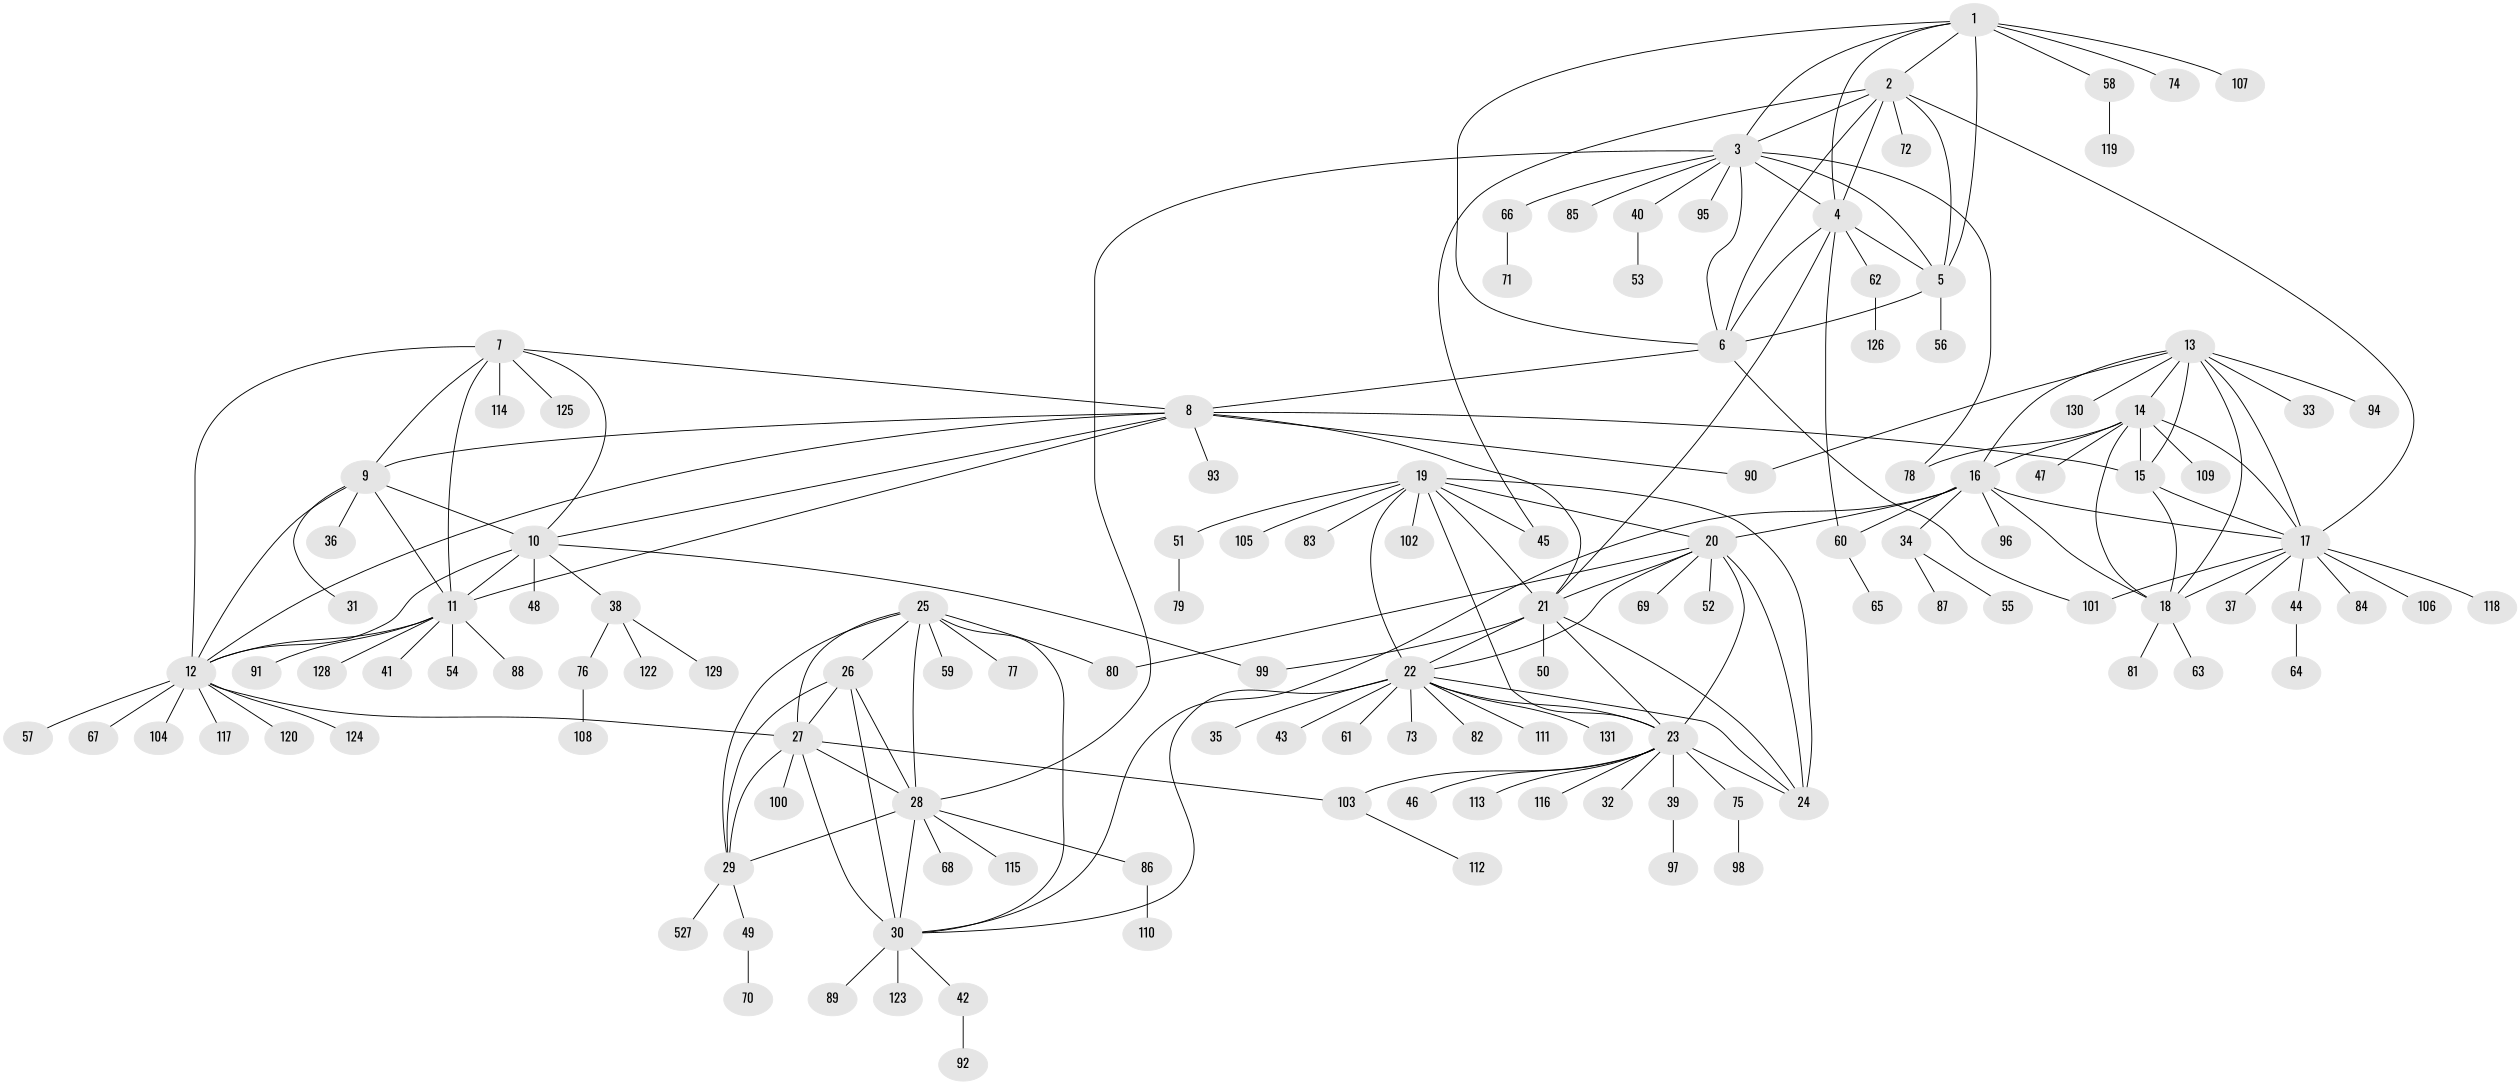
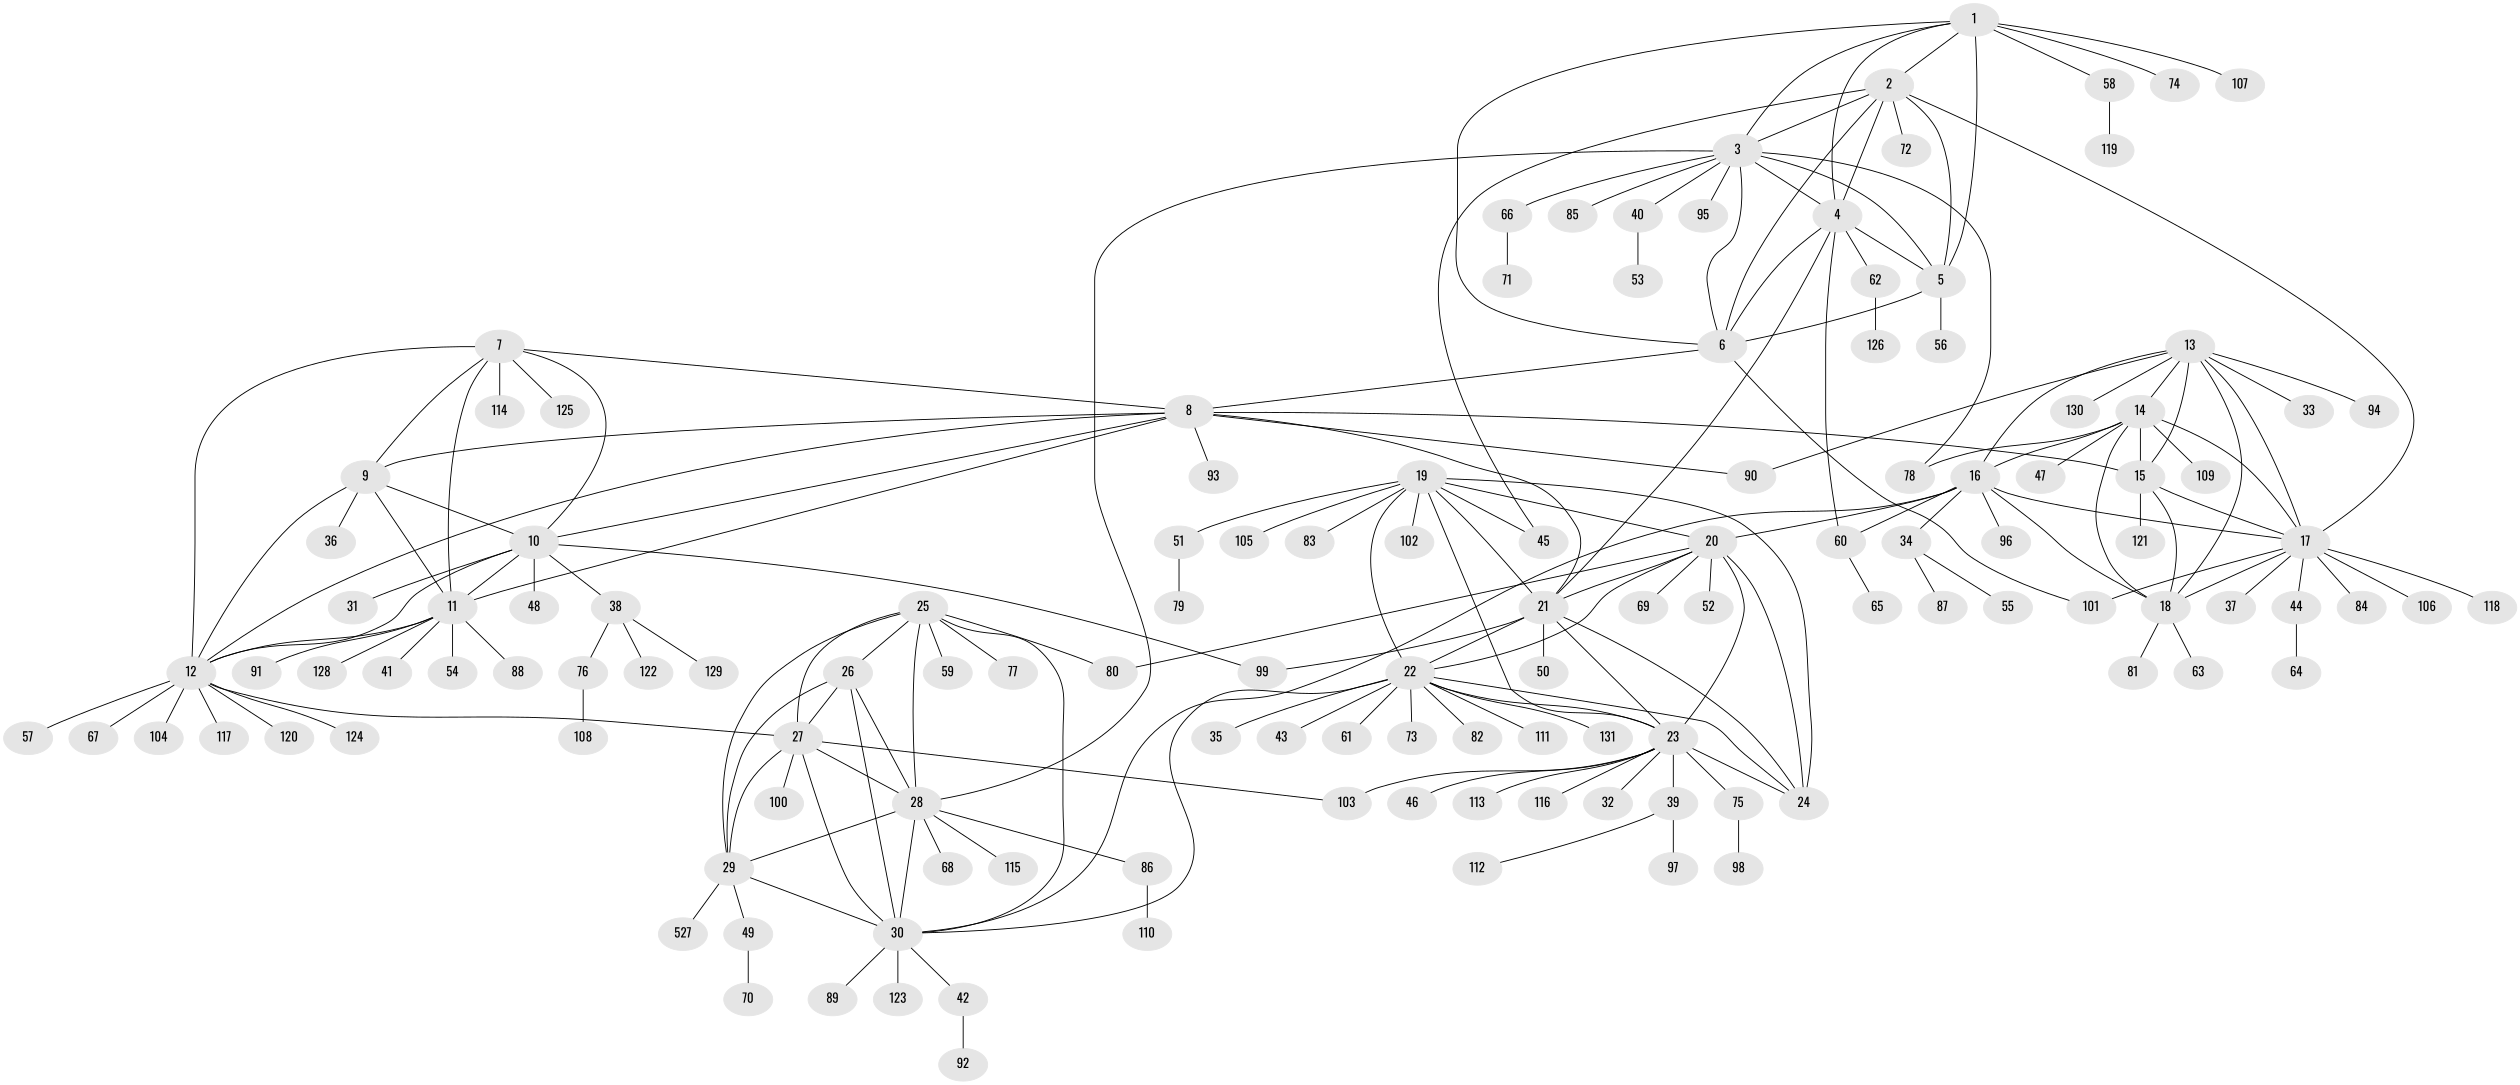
(294, 538) -> (439, 574)
none -> (2140, 542)
(1412, 836) -> (1578, 841)
none -> (814, 902)
